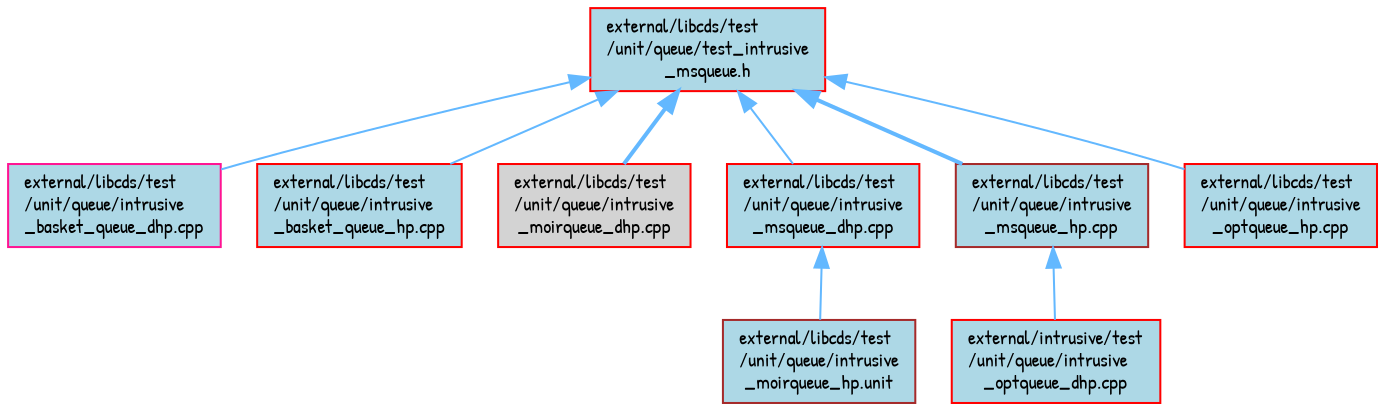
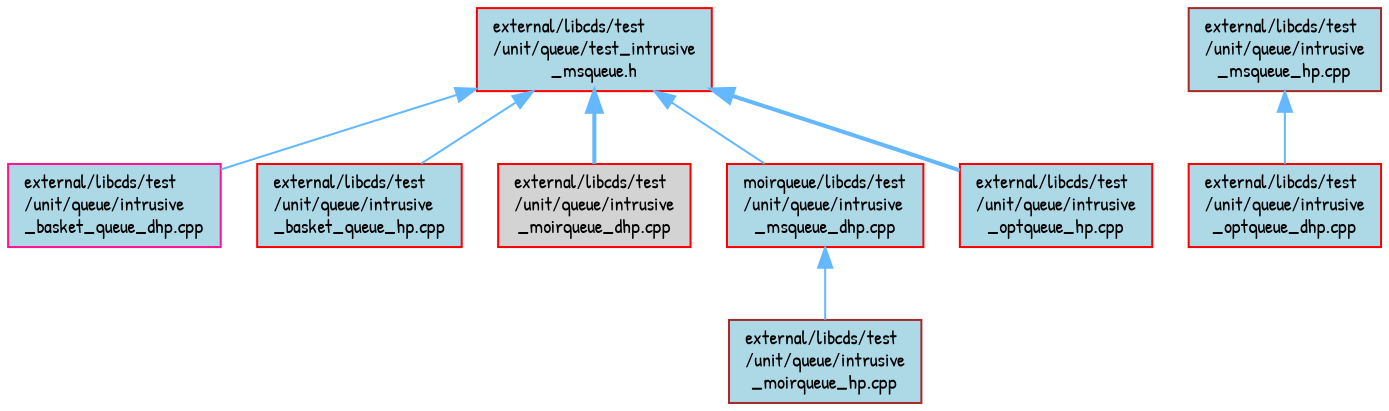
(1016, 123) -> (846, 133)
(889, 132) -> none
(823, 206) -> (825, 206)
(819, 361) -> (825, 361)
(1056, 361) -> (1285, 206)
